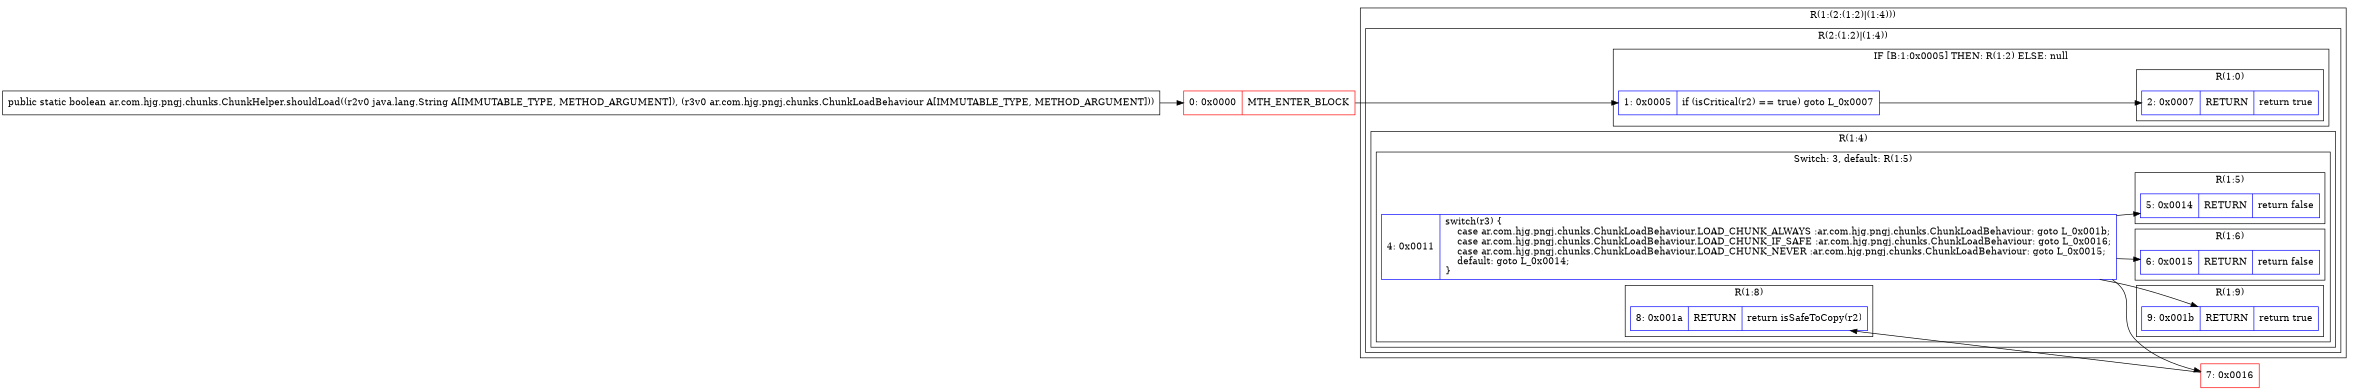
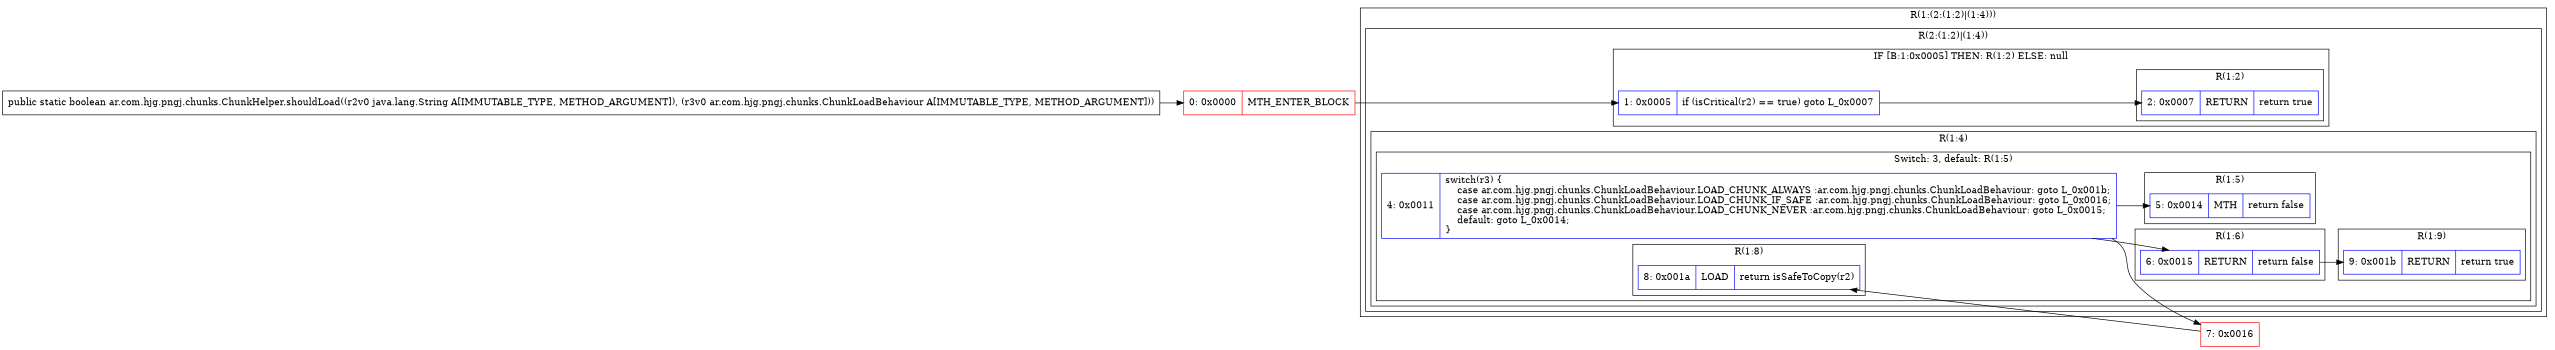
(2230, 77) -> (2230, 77)
(2226, 205) -> (2226, 205)
(2146, 290) -> (2329, 262)
(1715, 318) -> (1715, 277)
